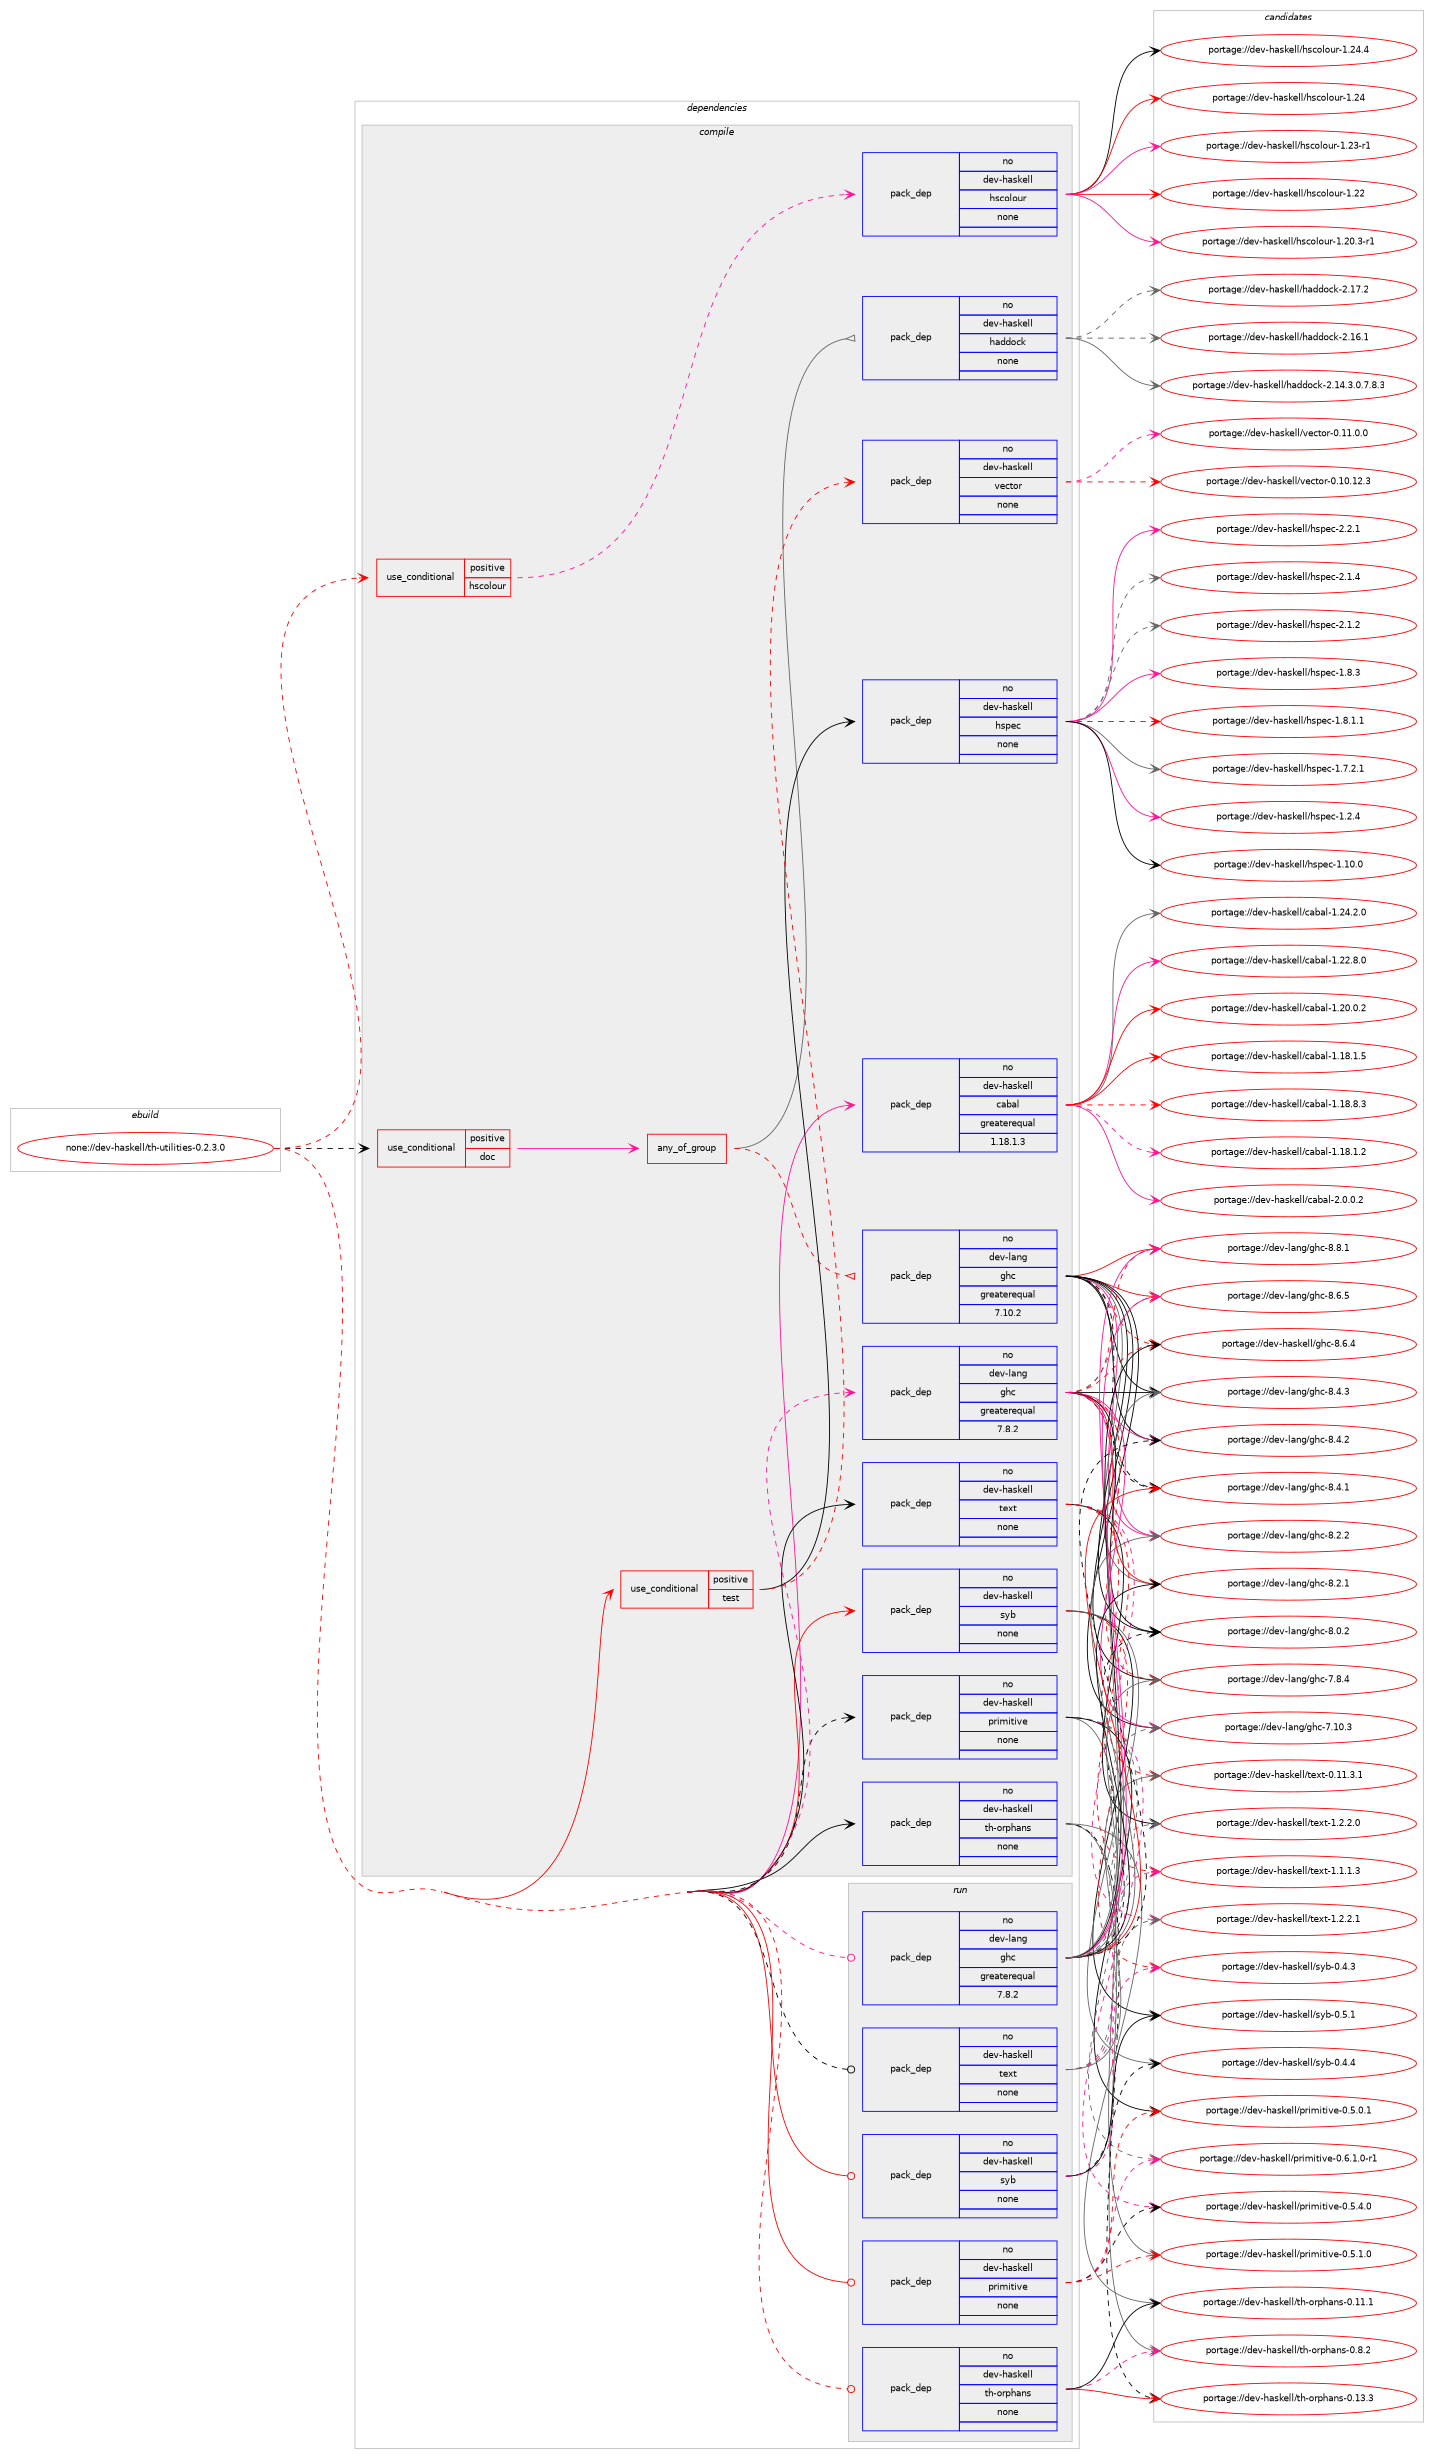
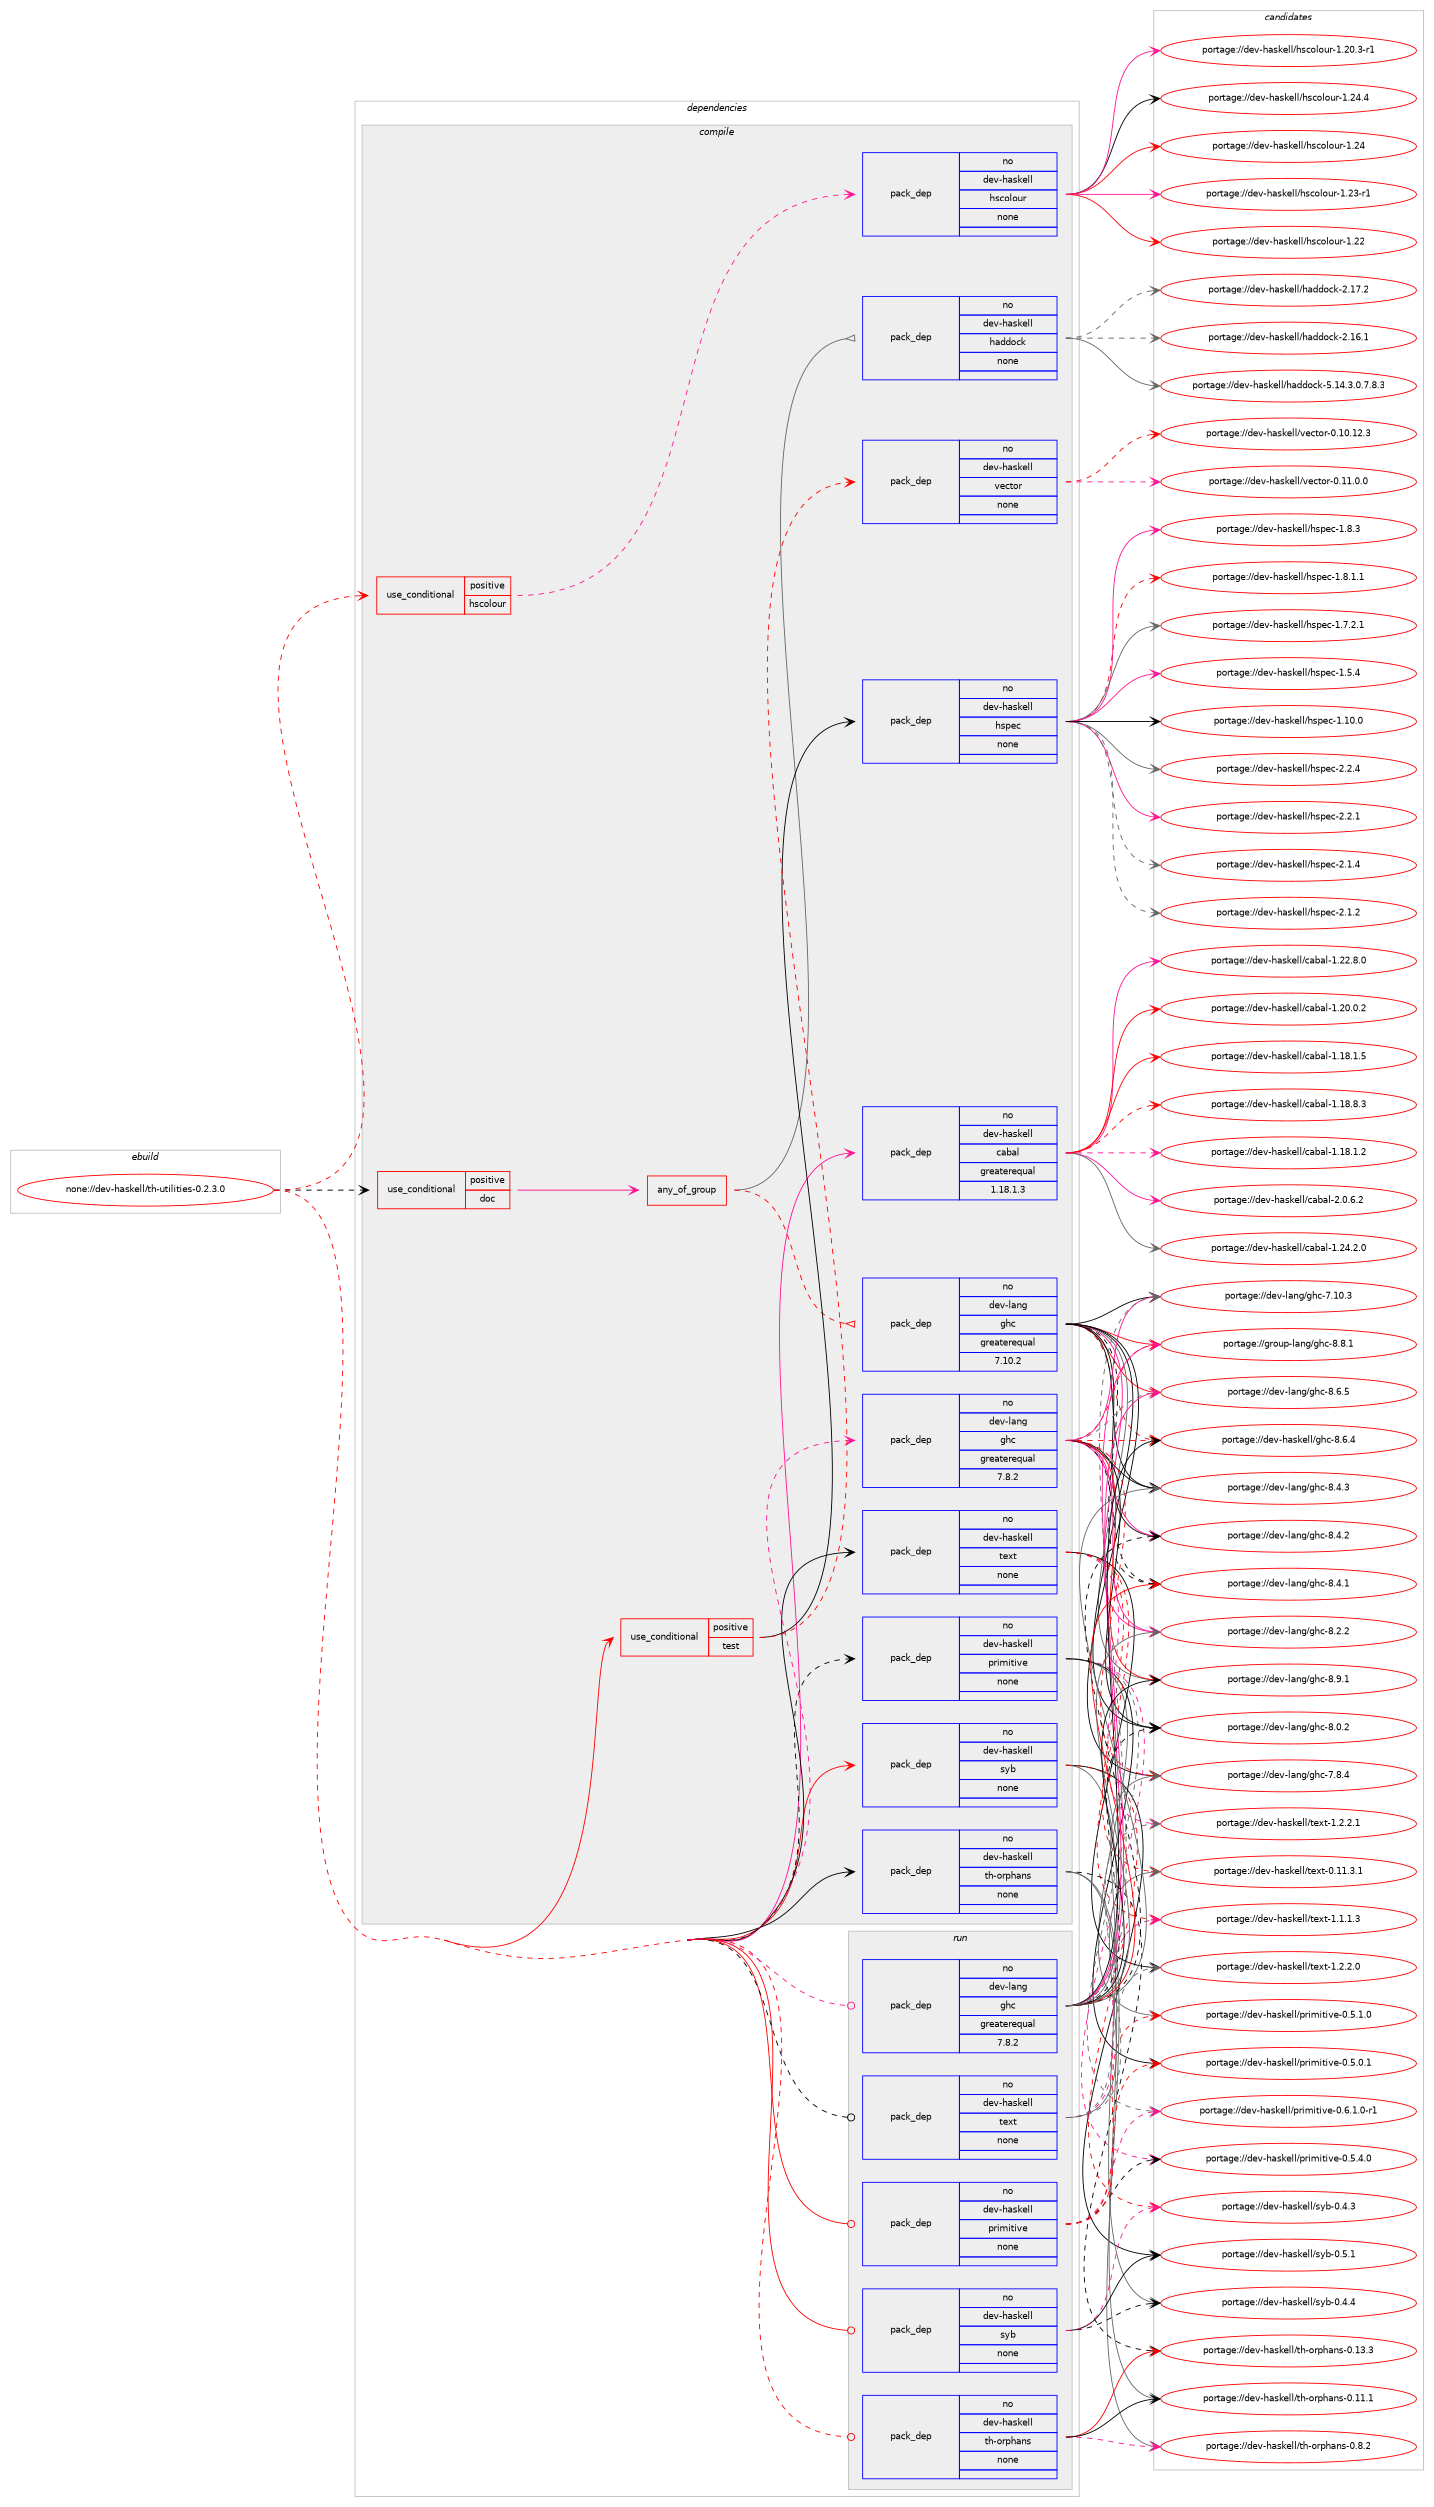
(1289, 386) -> (1289, 386)
none -> (1289, 769)
(1289, 817) -> (1289, 674)
(1289, 1201) -> (1289, 1201)
(1289, 1249) -> (1289, 1345)
(1289, 1584) -> (1289, 1680)
